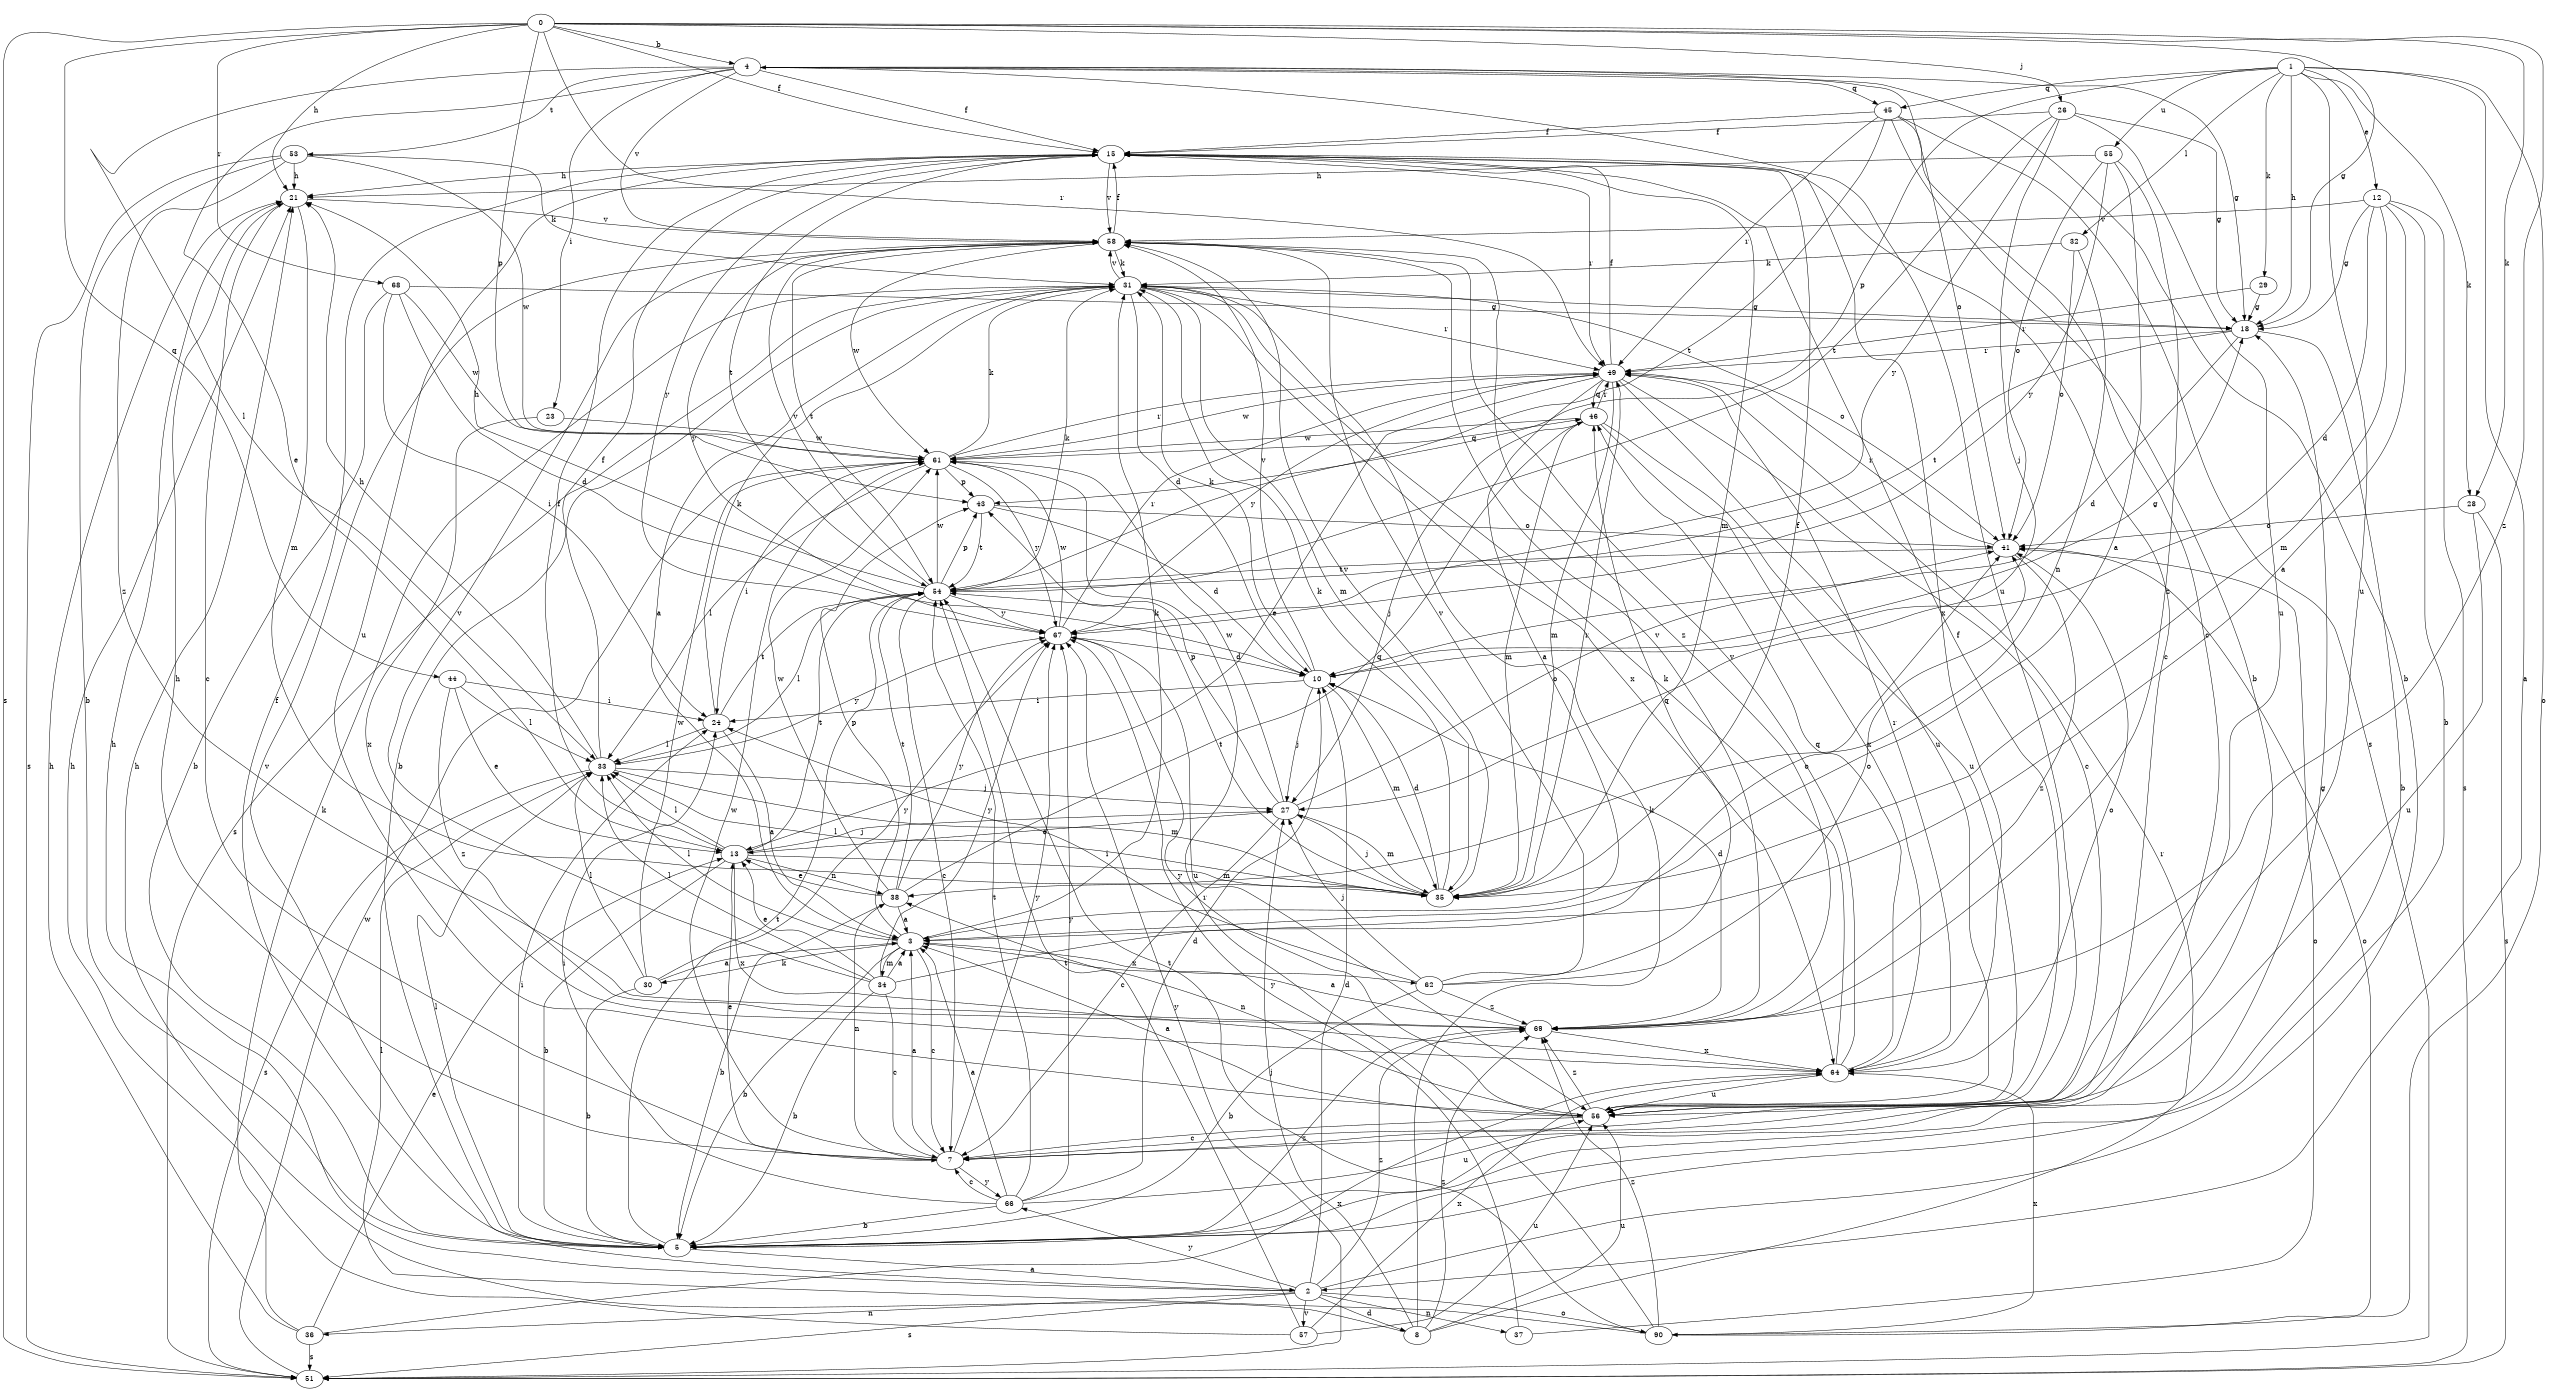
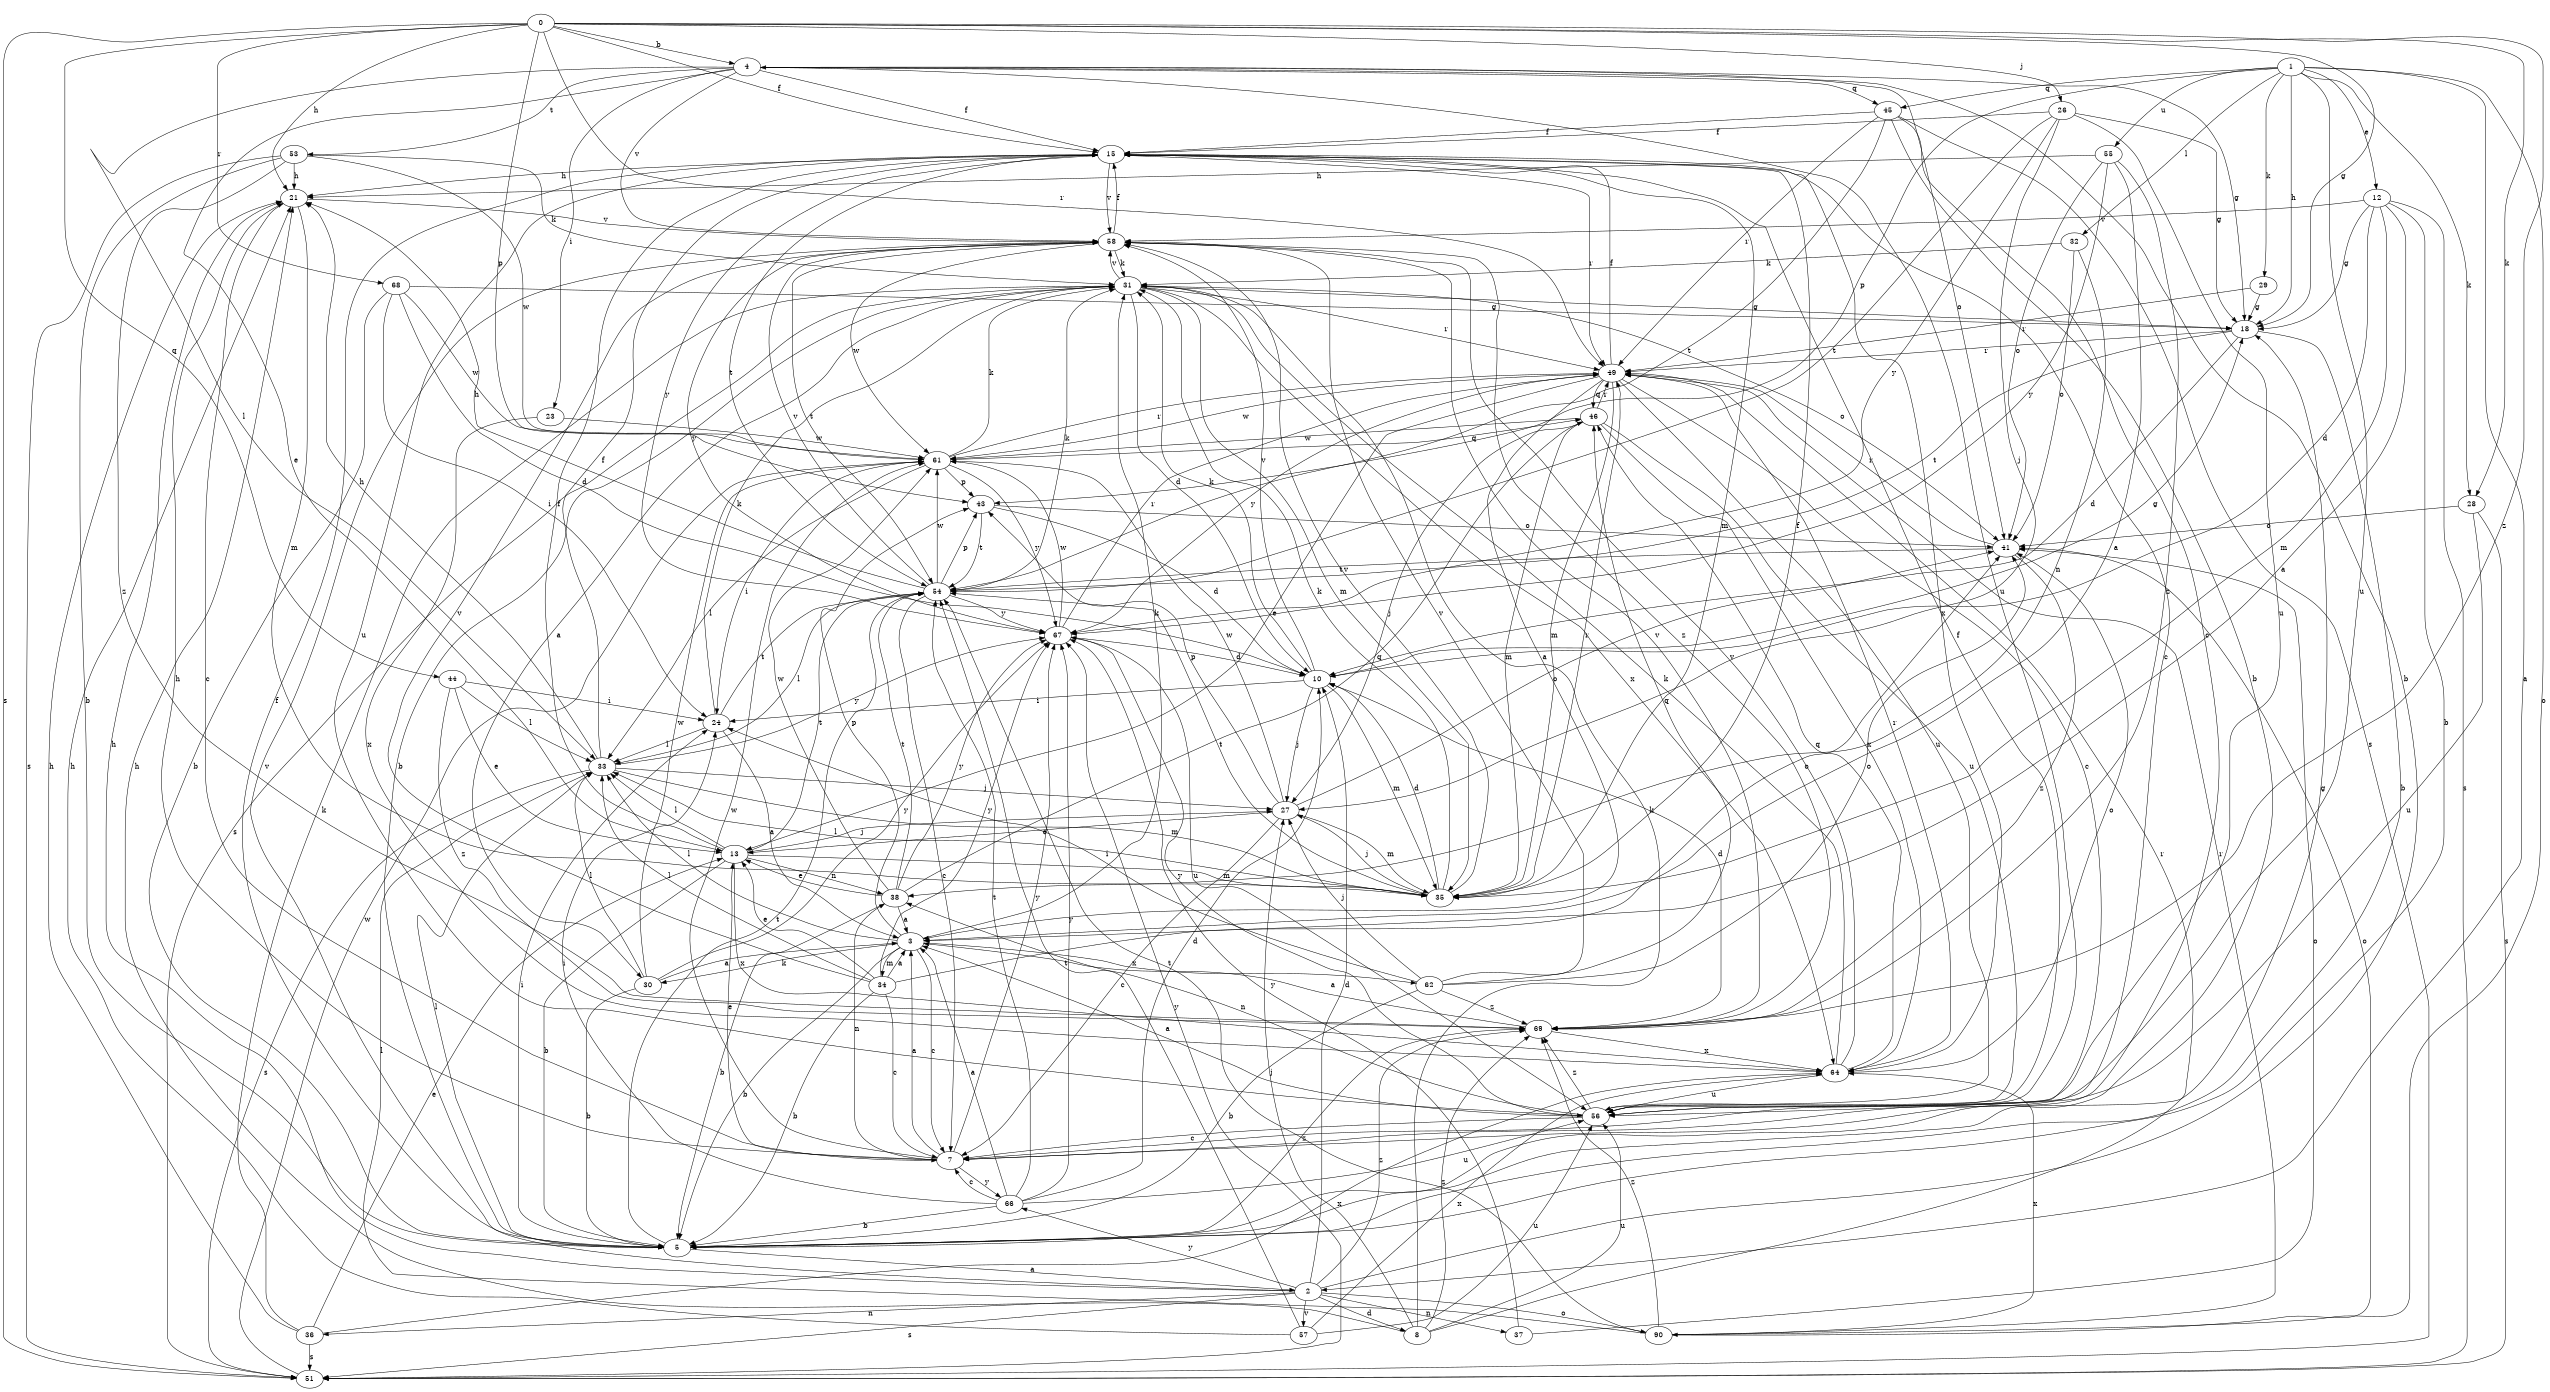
(672, 528) -> (628, 536)
(1236, 943) -> (2238, 957)
